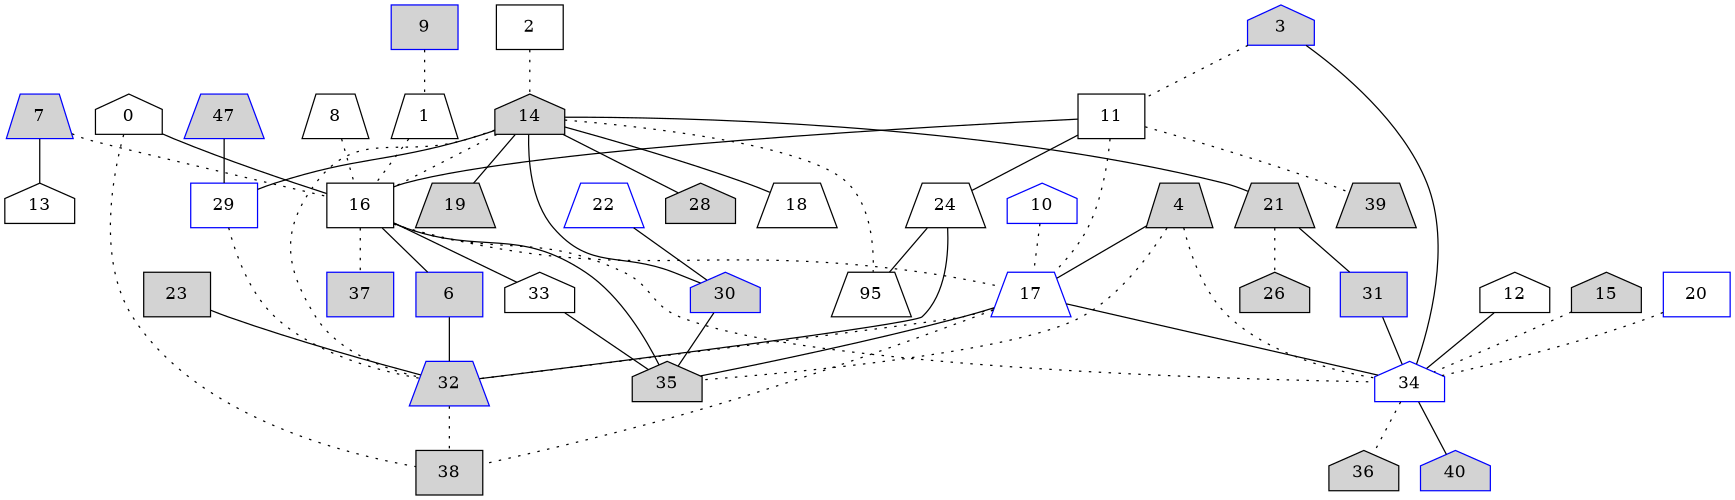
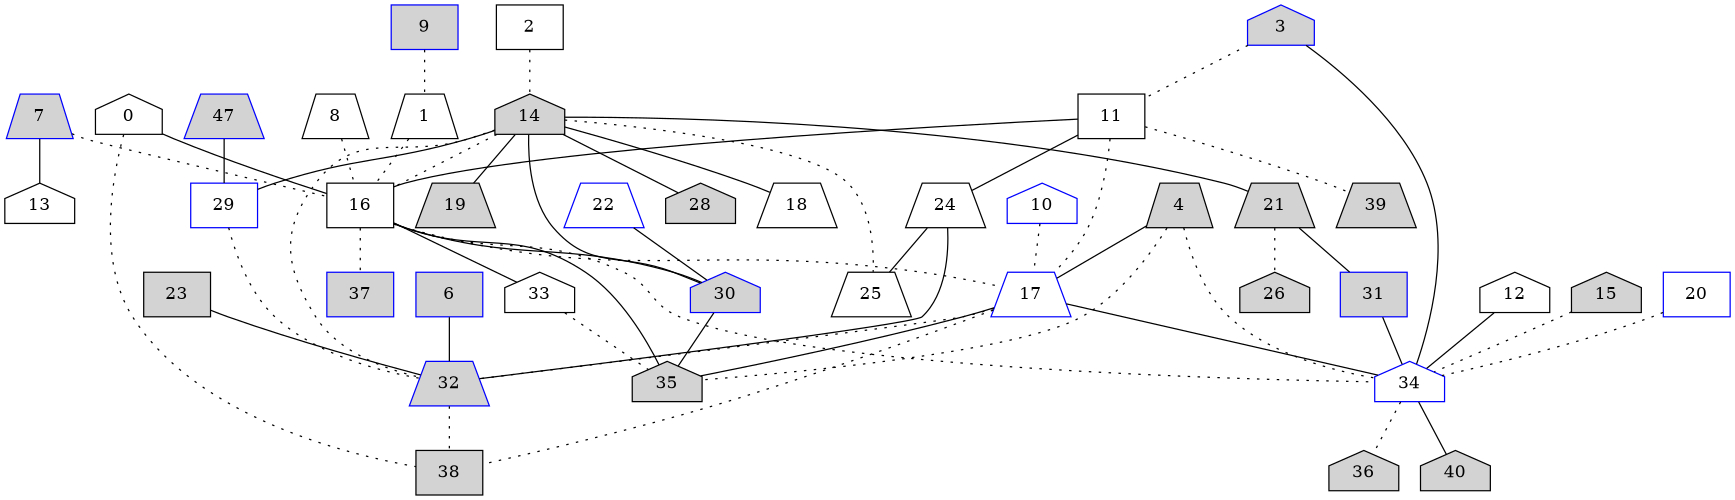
(405, 250) -> (548, 252)
(871, 295) -> (871, 295)
(607, 341) -> (607, 341)
(1455, 473) -> (1455, 473)
